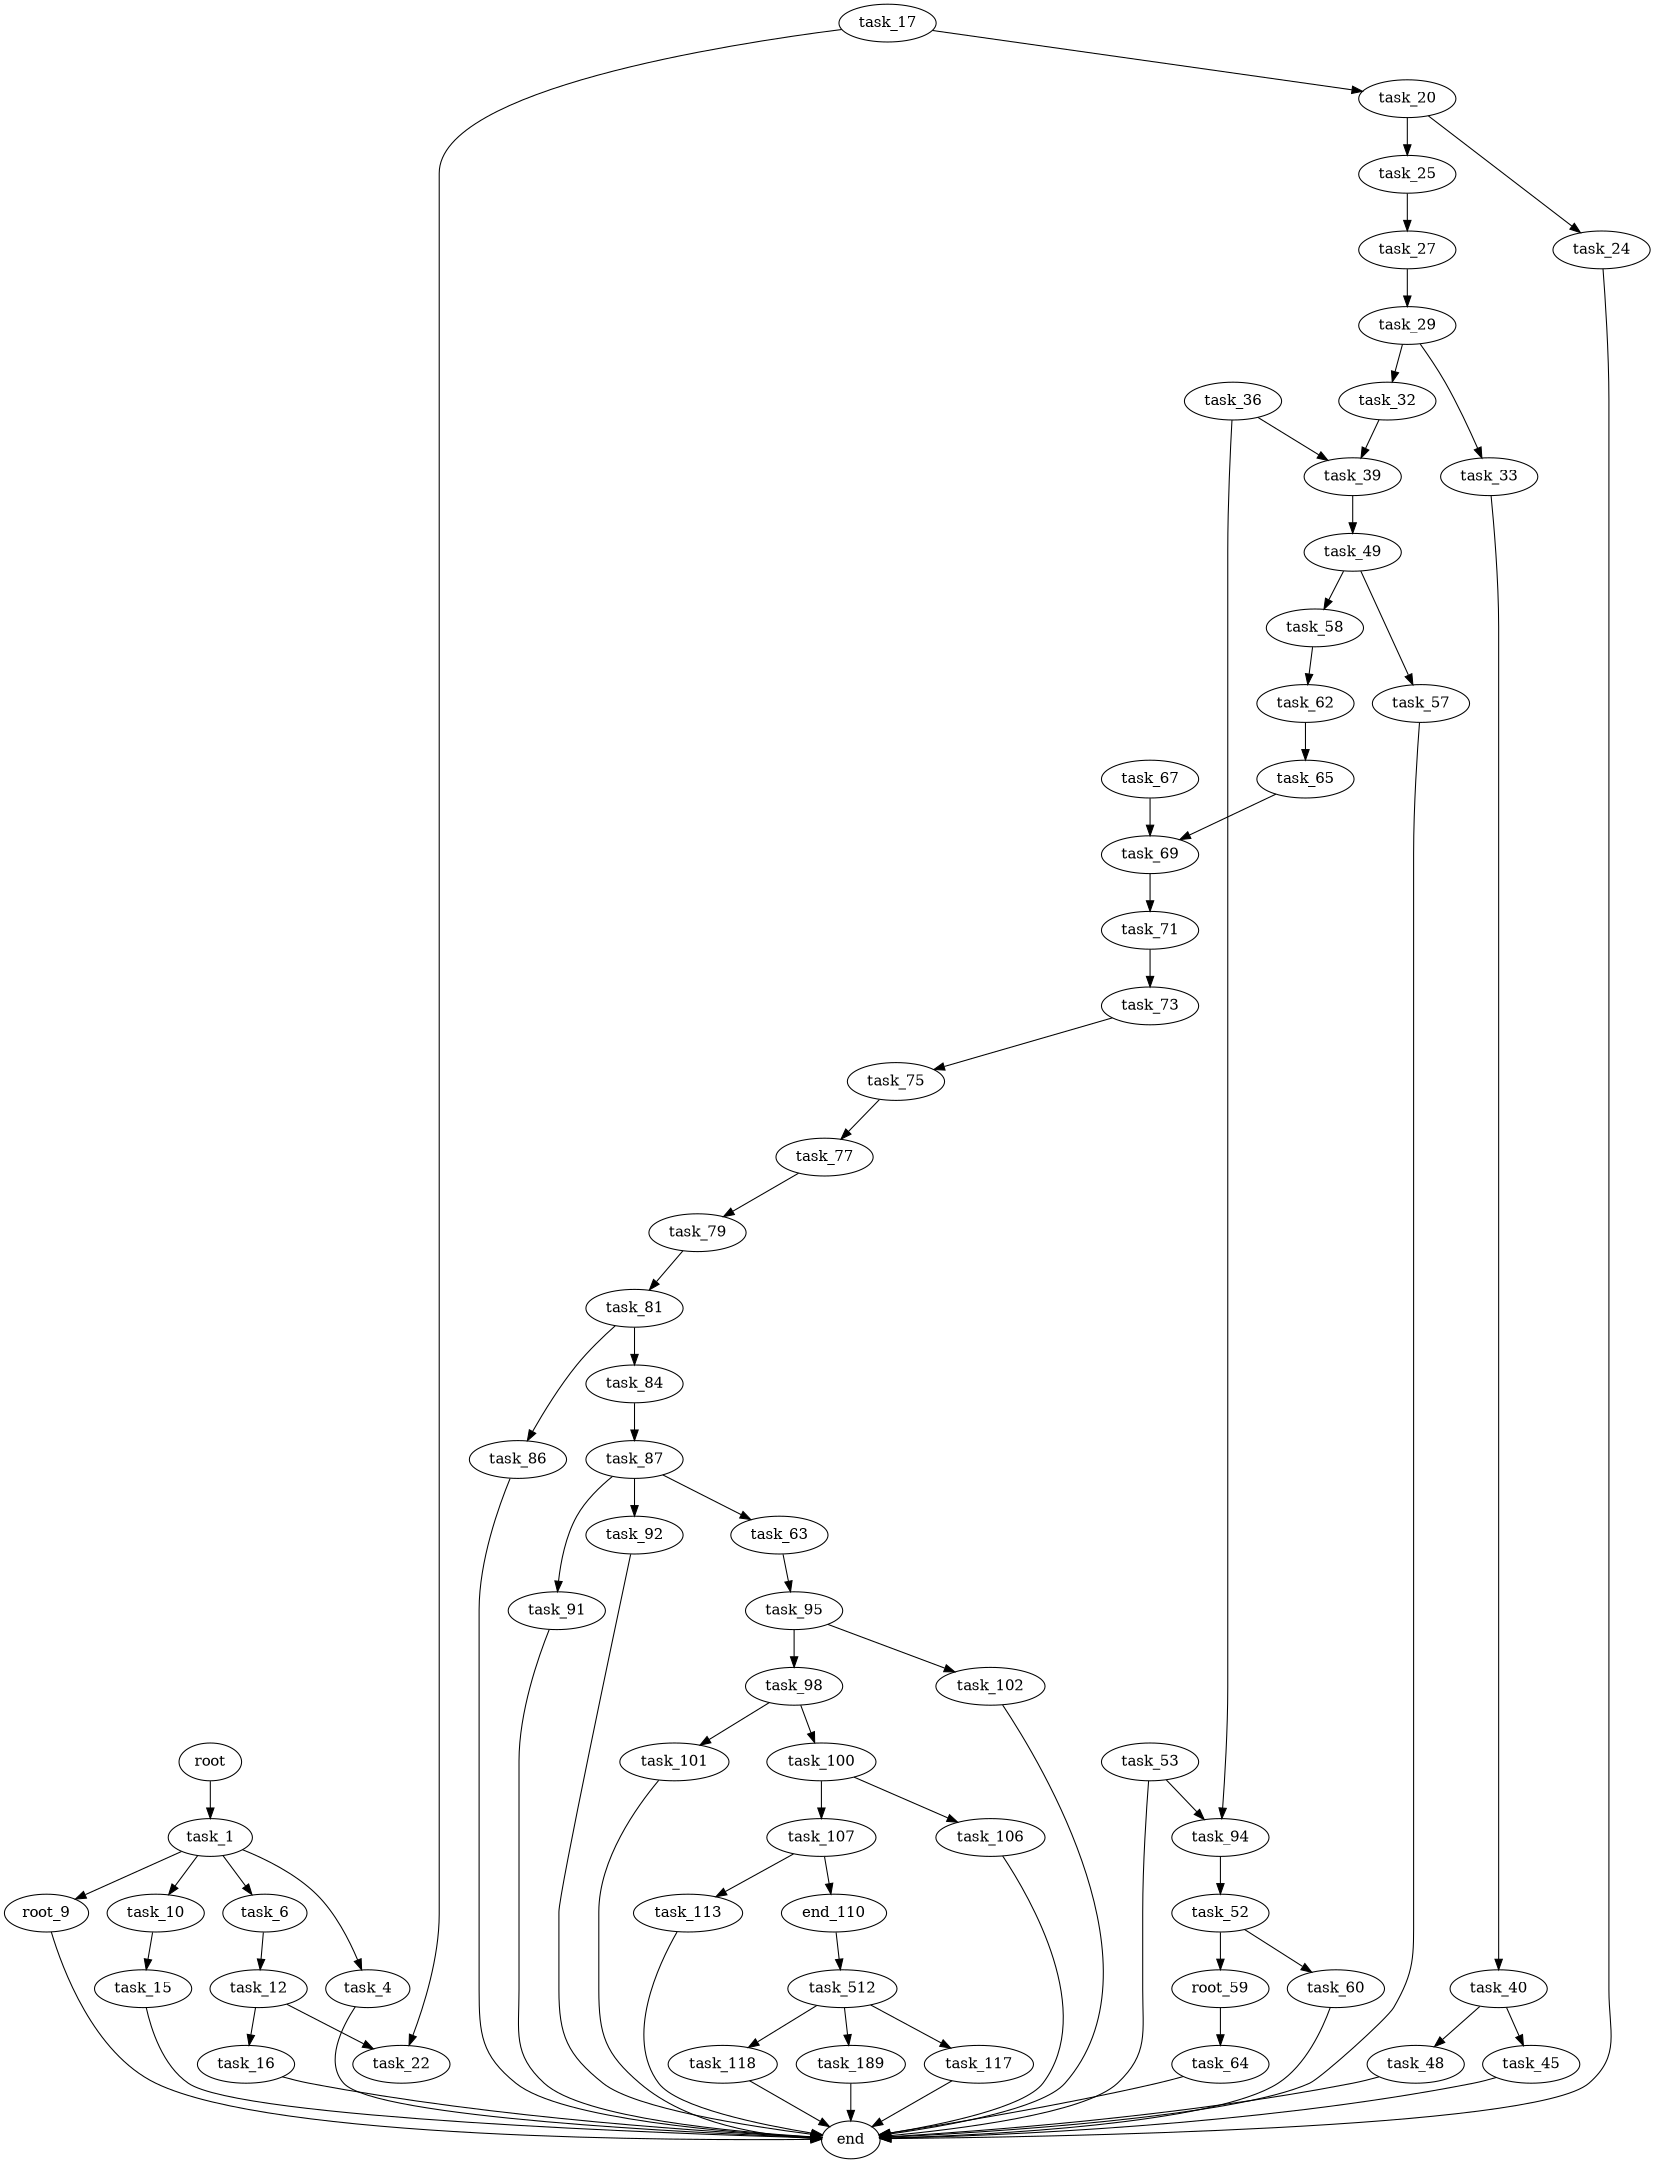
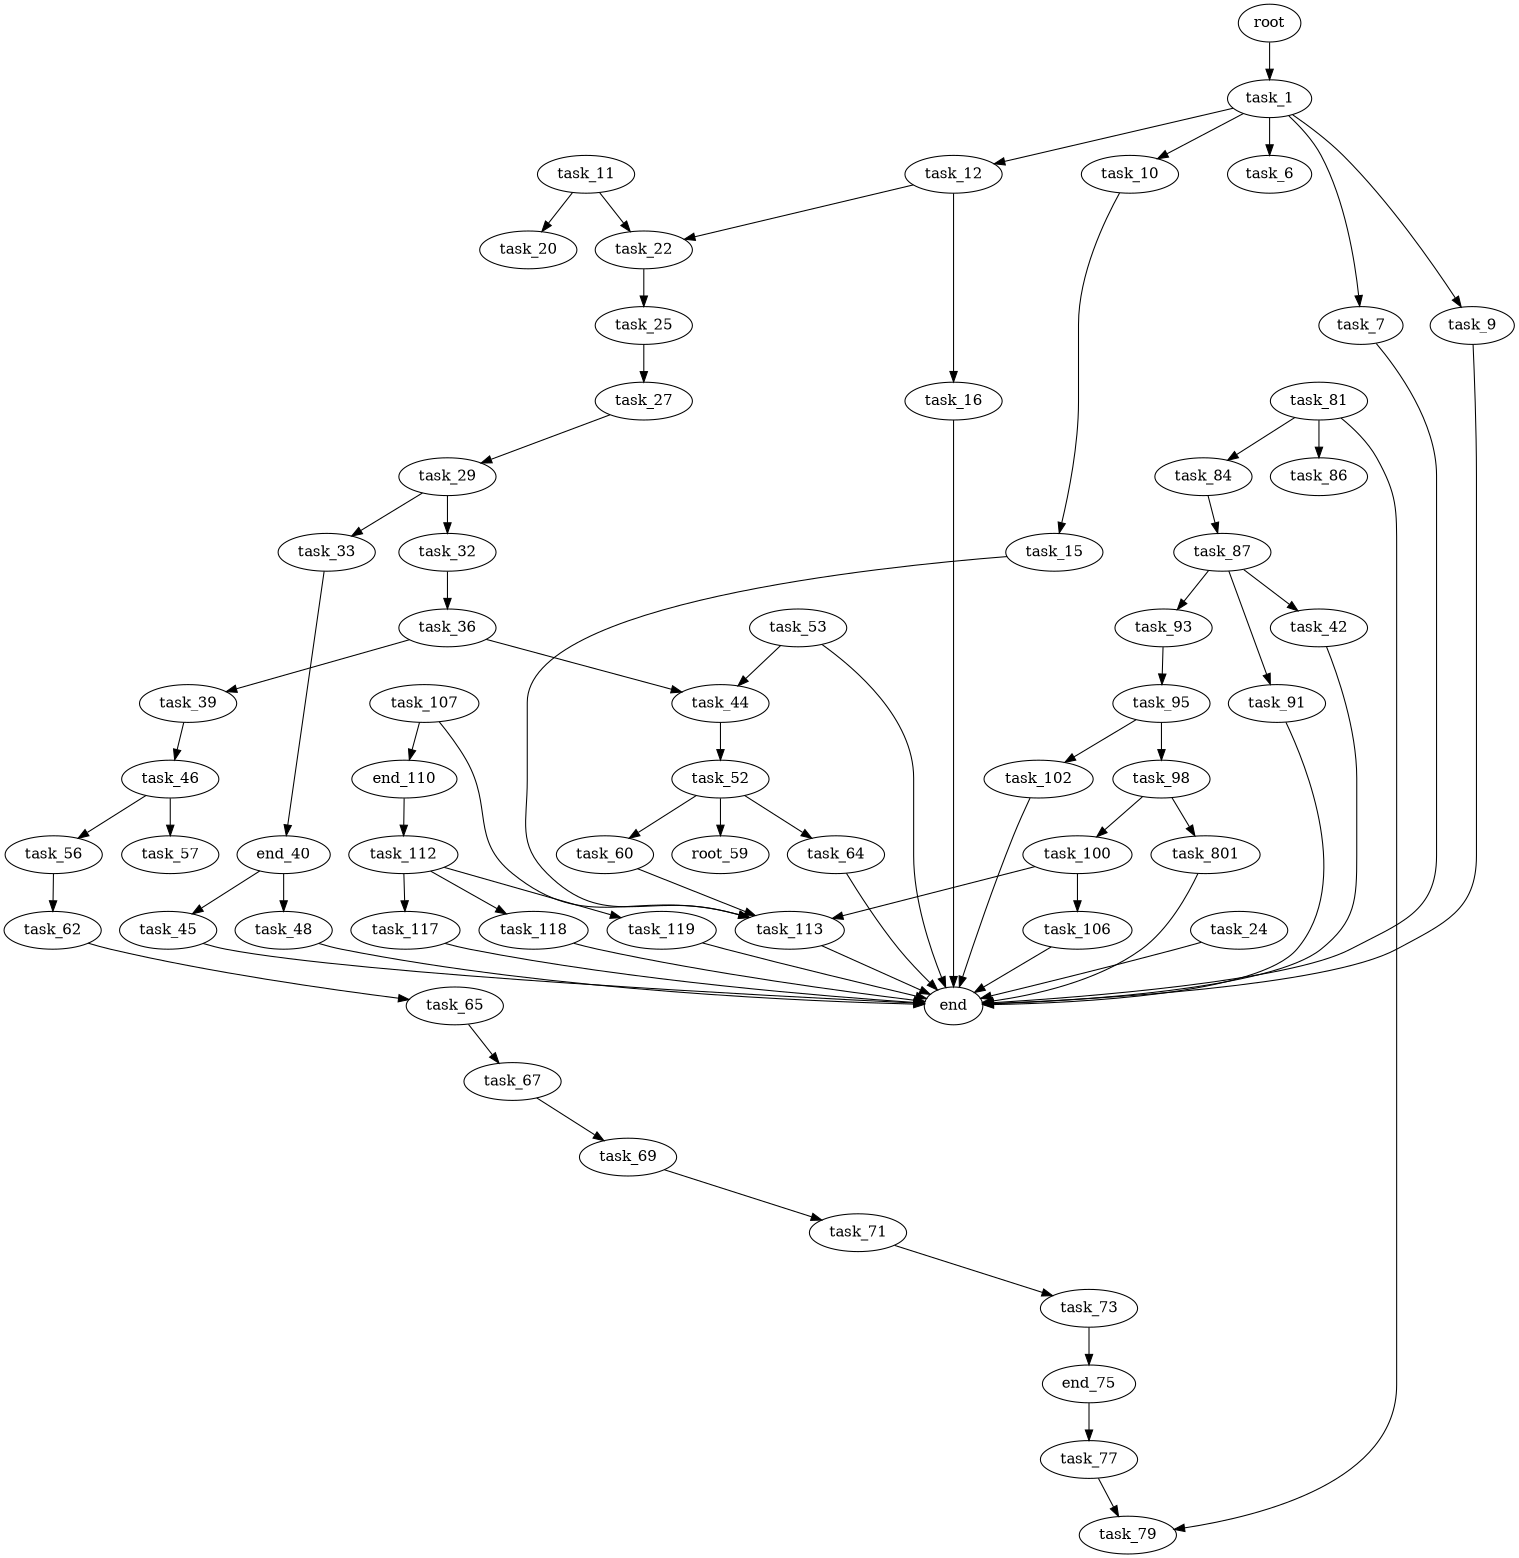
(888, 23) -> (586, 174)
(1407, 131) -> (644, 283)
(1500, 171) -> none
(1372, 434) -> (447, 585)
(1353, 552) -> (170, 779)
(1315, 628) -> (54, 855)
(1235, 814) -> (480, 1040)
(896, 1081) -> (1089, 1384)
(670, 1266) -> (1397, 1031)
(635, 1535) -> (1319, 628)
(779, 1535) -> (1164, 628)
(1414, 1635) -> none
(674, 1762) -> (1206, 855)
(821, 1795) -> (939, 891)
(1220, 1837) -> (720, 703)
(47, 1913) -> (1472, 325)
(479, 1936) -> none
(262, 1946) -> (1119, 135)
(368, 1989) -> (1361, 325)
(842, 1989) -> (403, 855)
(1499, 1989) -> (284, 855)
(1220, 2021) -> (774, 814)
(851, 2064) -> (662, 930)
(1134, 2120) -> (691, 890)
(454, 2121) -> (570, 649)
